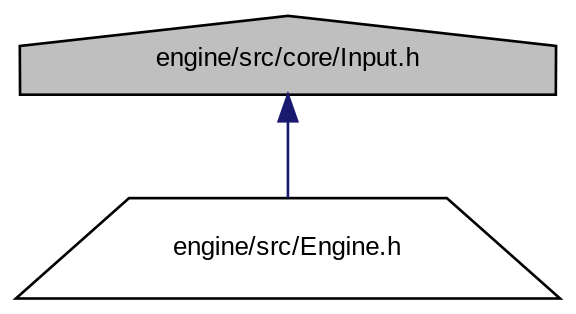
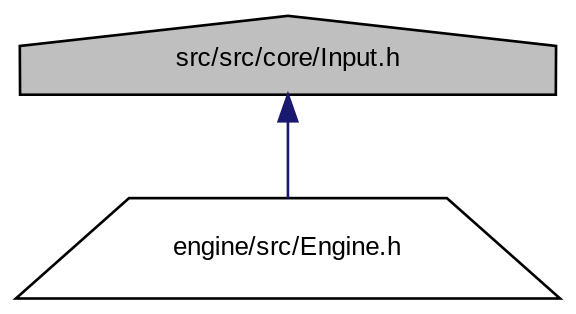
(288, 59) -> (288, 59)
